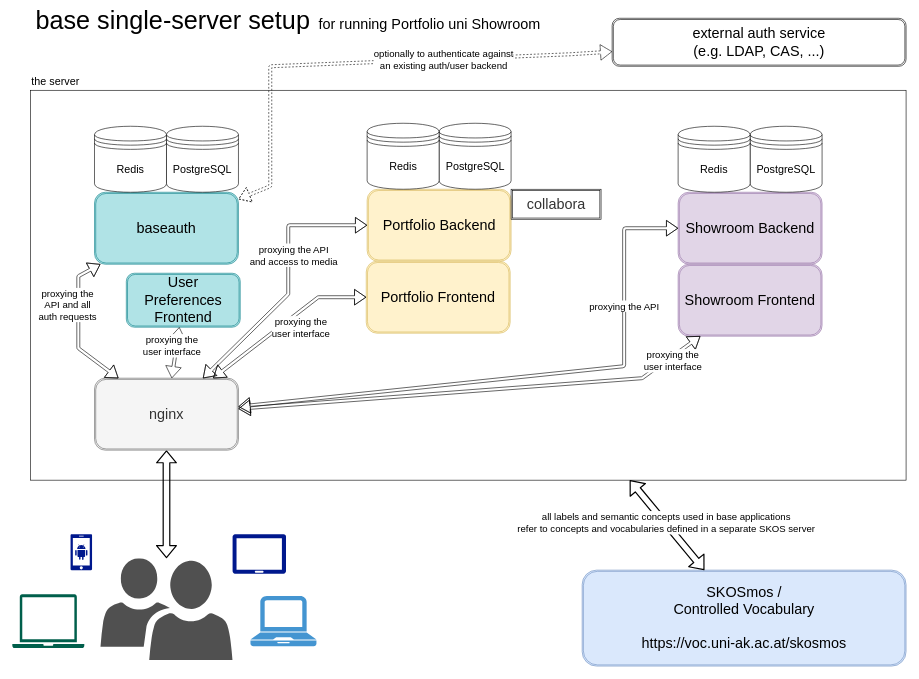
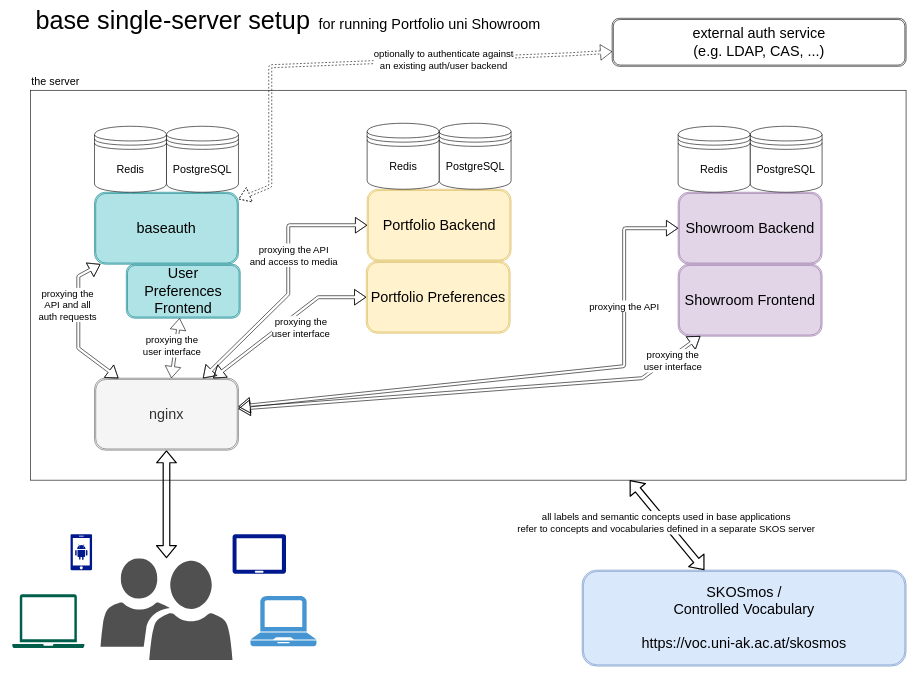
(556, 204) -> none
(438, 297) -> (438, 297)
(183, 300) -> (183, 291)
